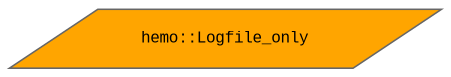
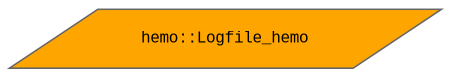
(225, 39) -> (225, 39)
